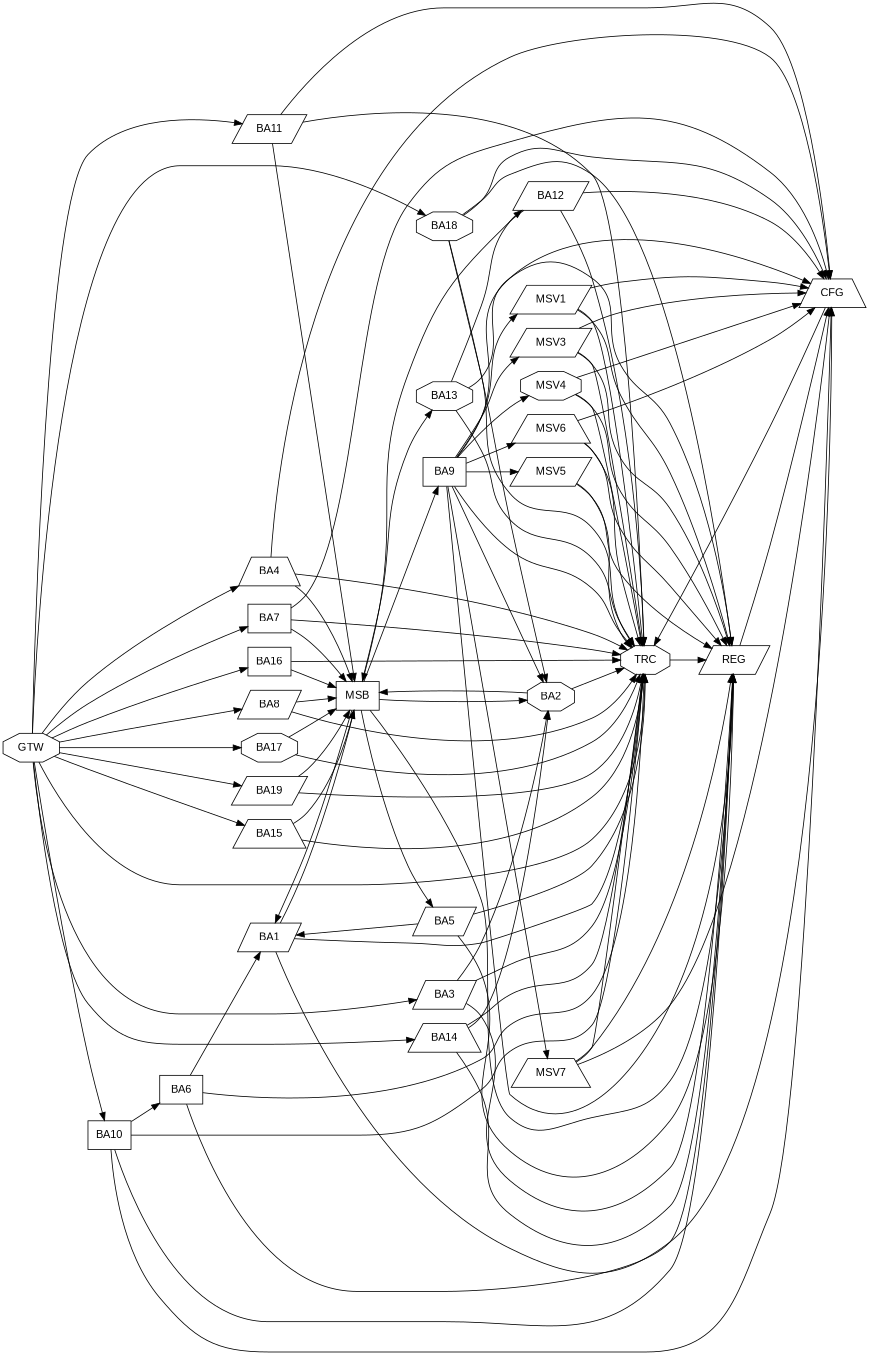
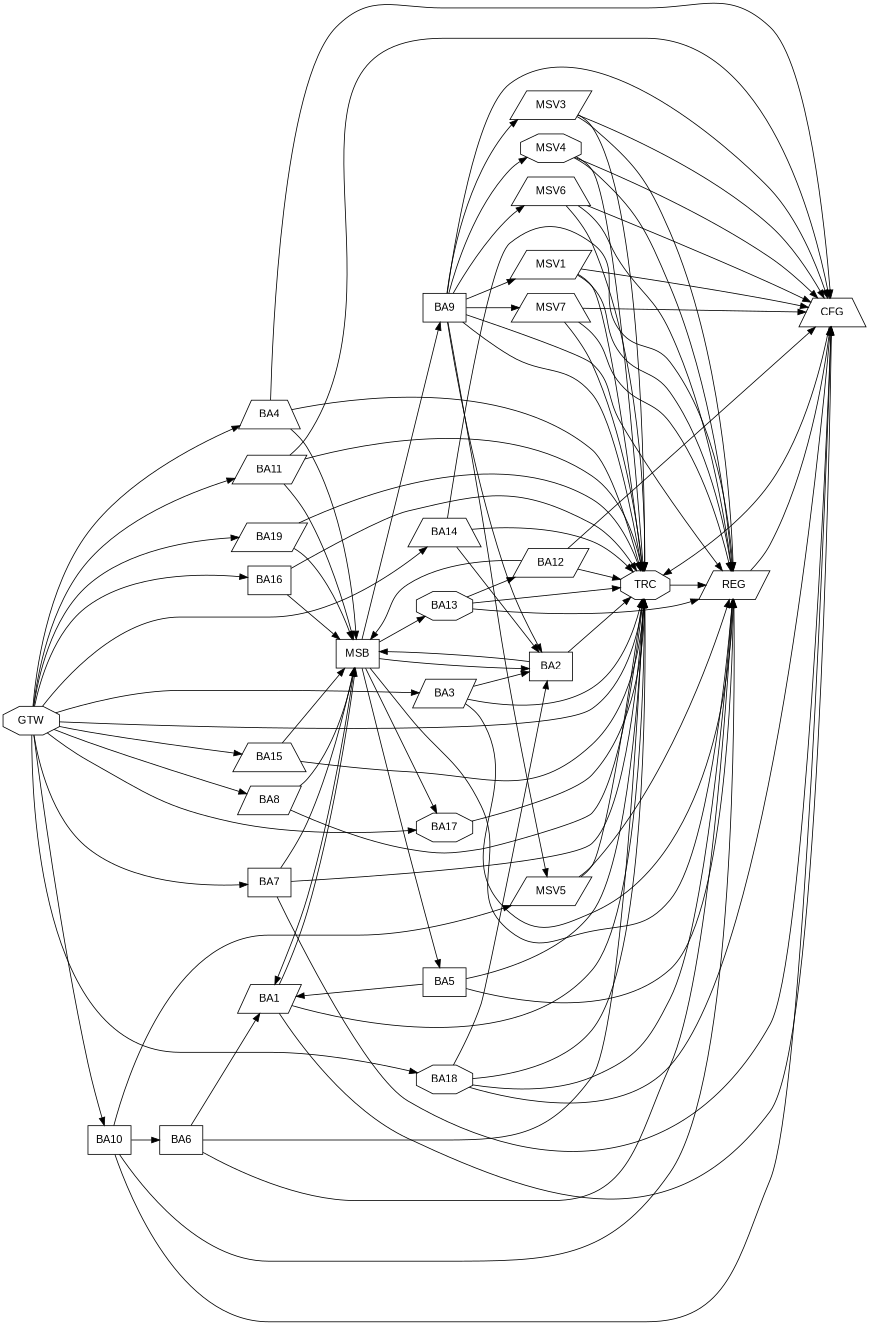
(551, 697) -> (551, 666)
(309, 725) -> (399, 737)
(445, 922) -> (445, 982)
(521, 1045) -> (257, 937)
